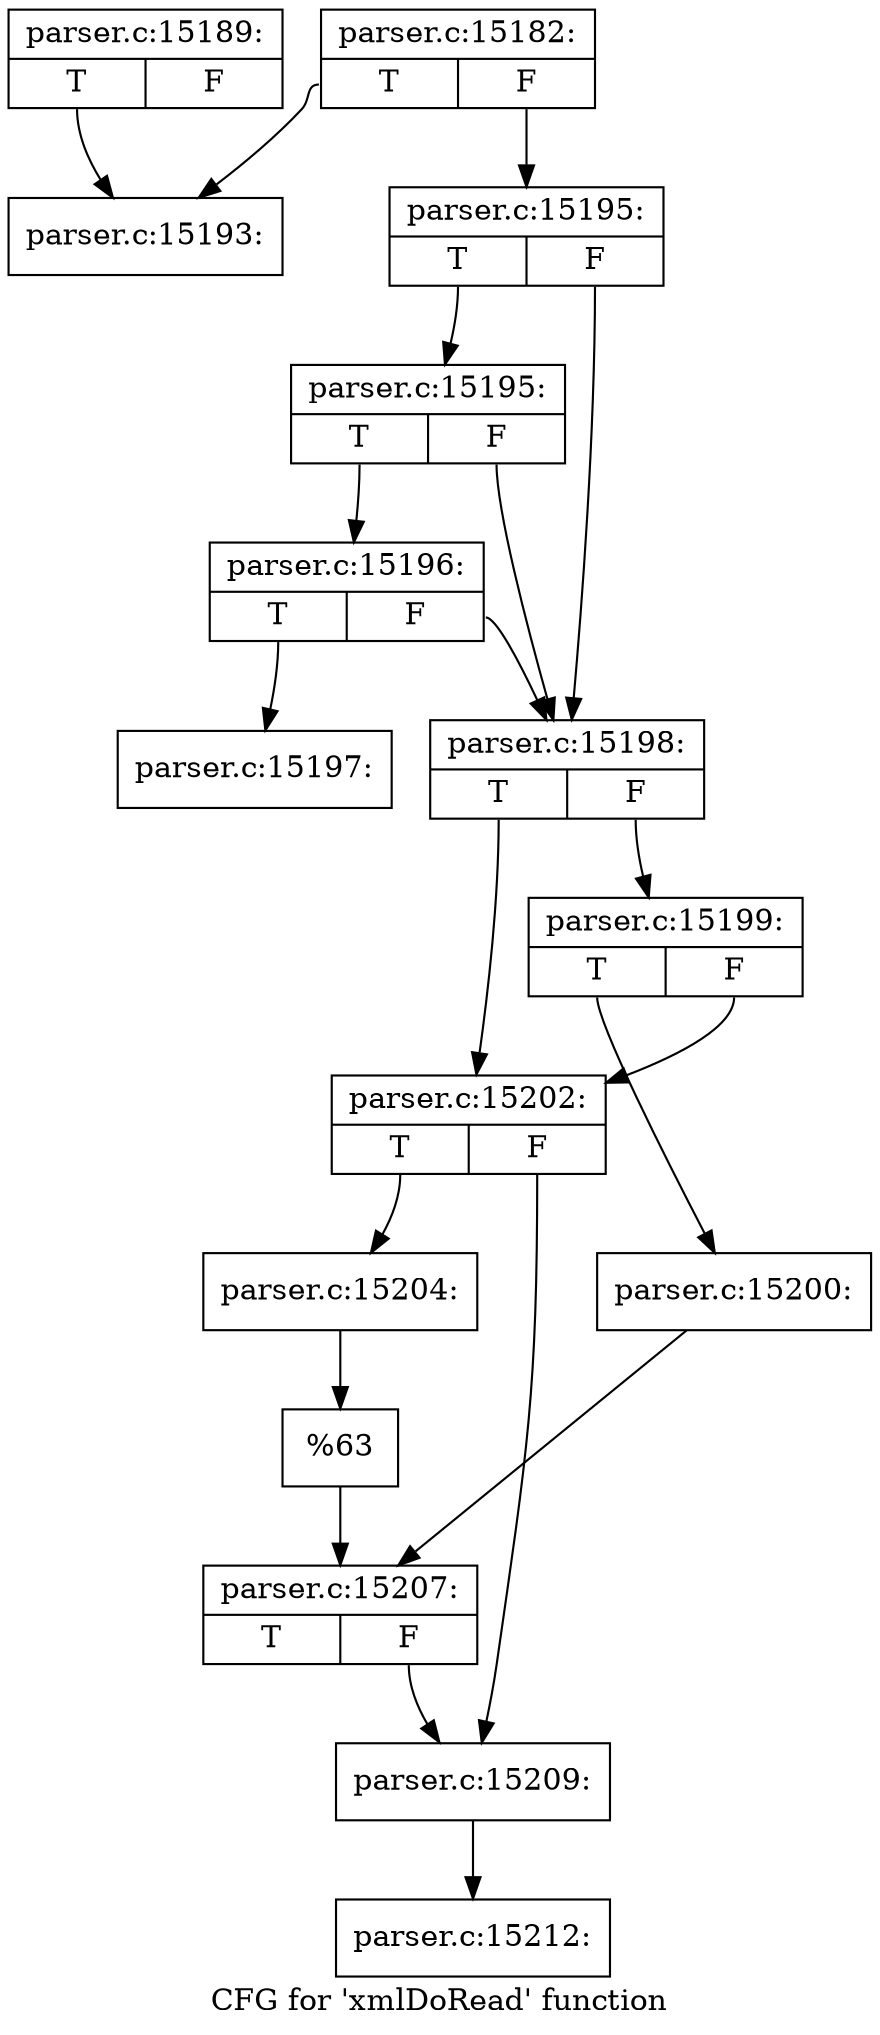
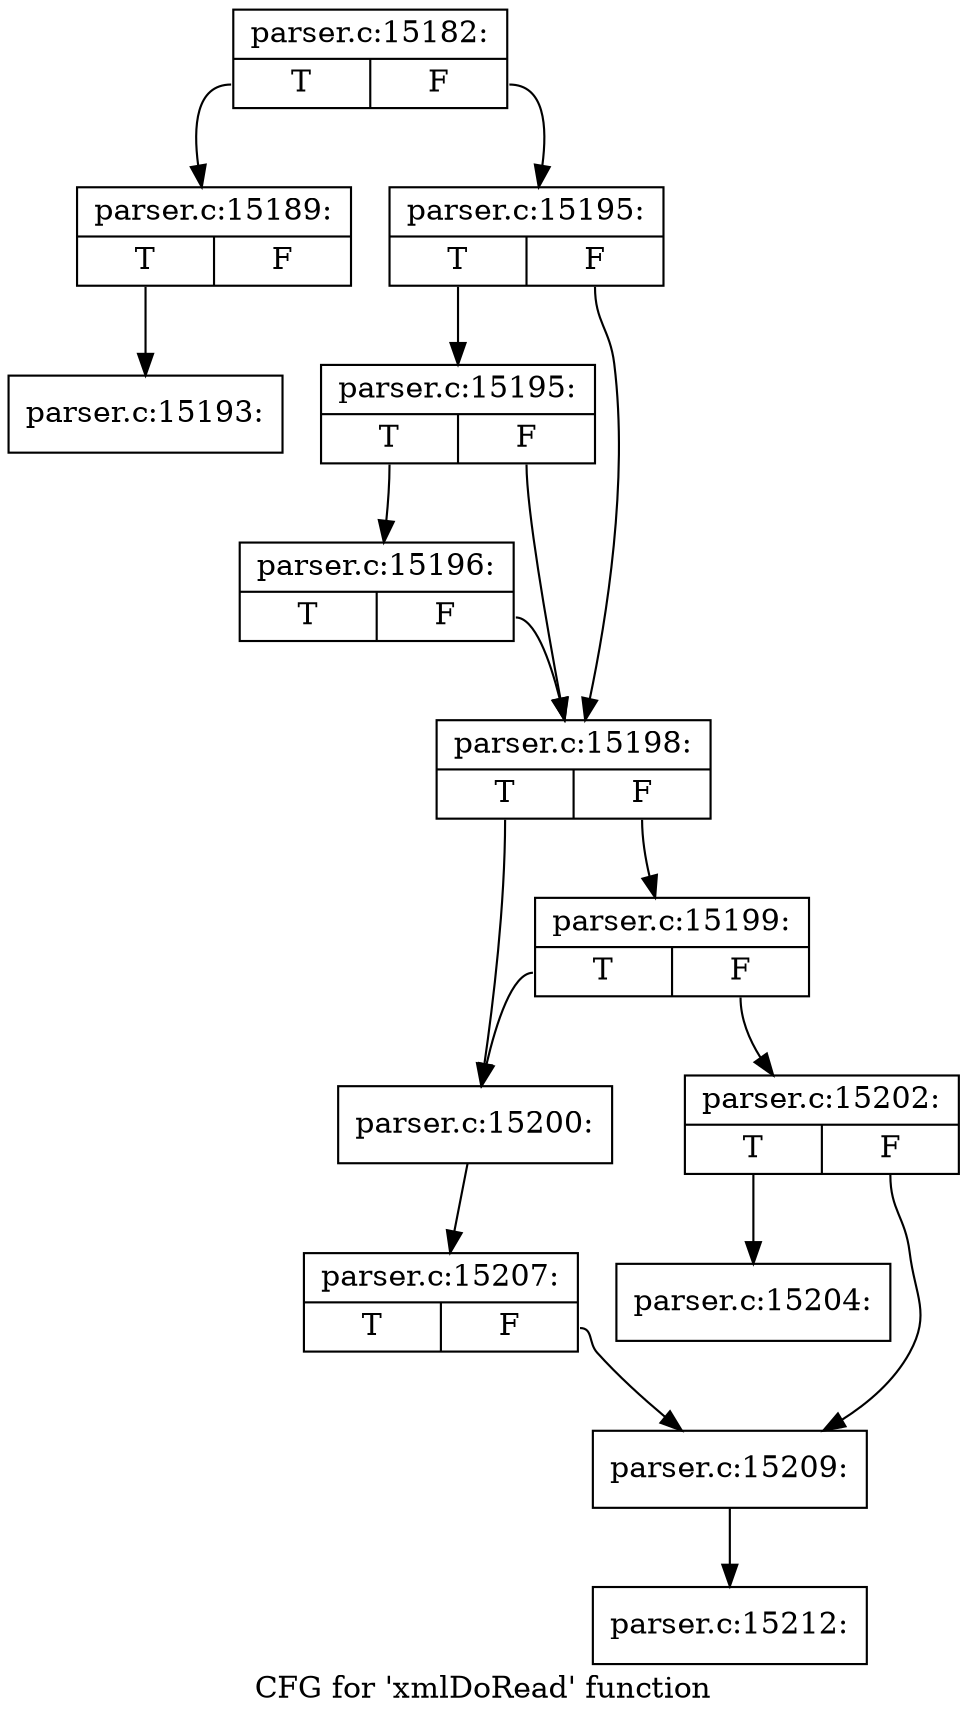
(273, 138) -> (198, 116)
(255, 769) -> none
(493, 936) -> (499, 942)
(340, 1448) -> none
